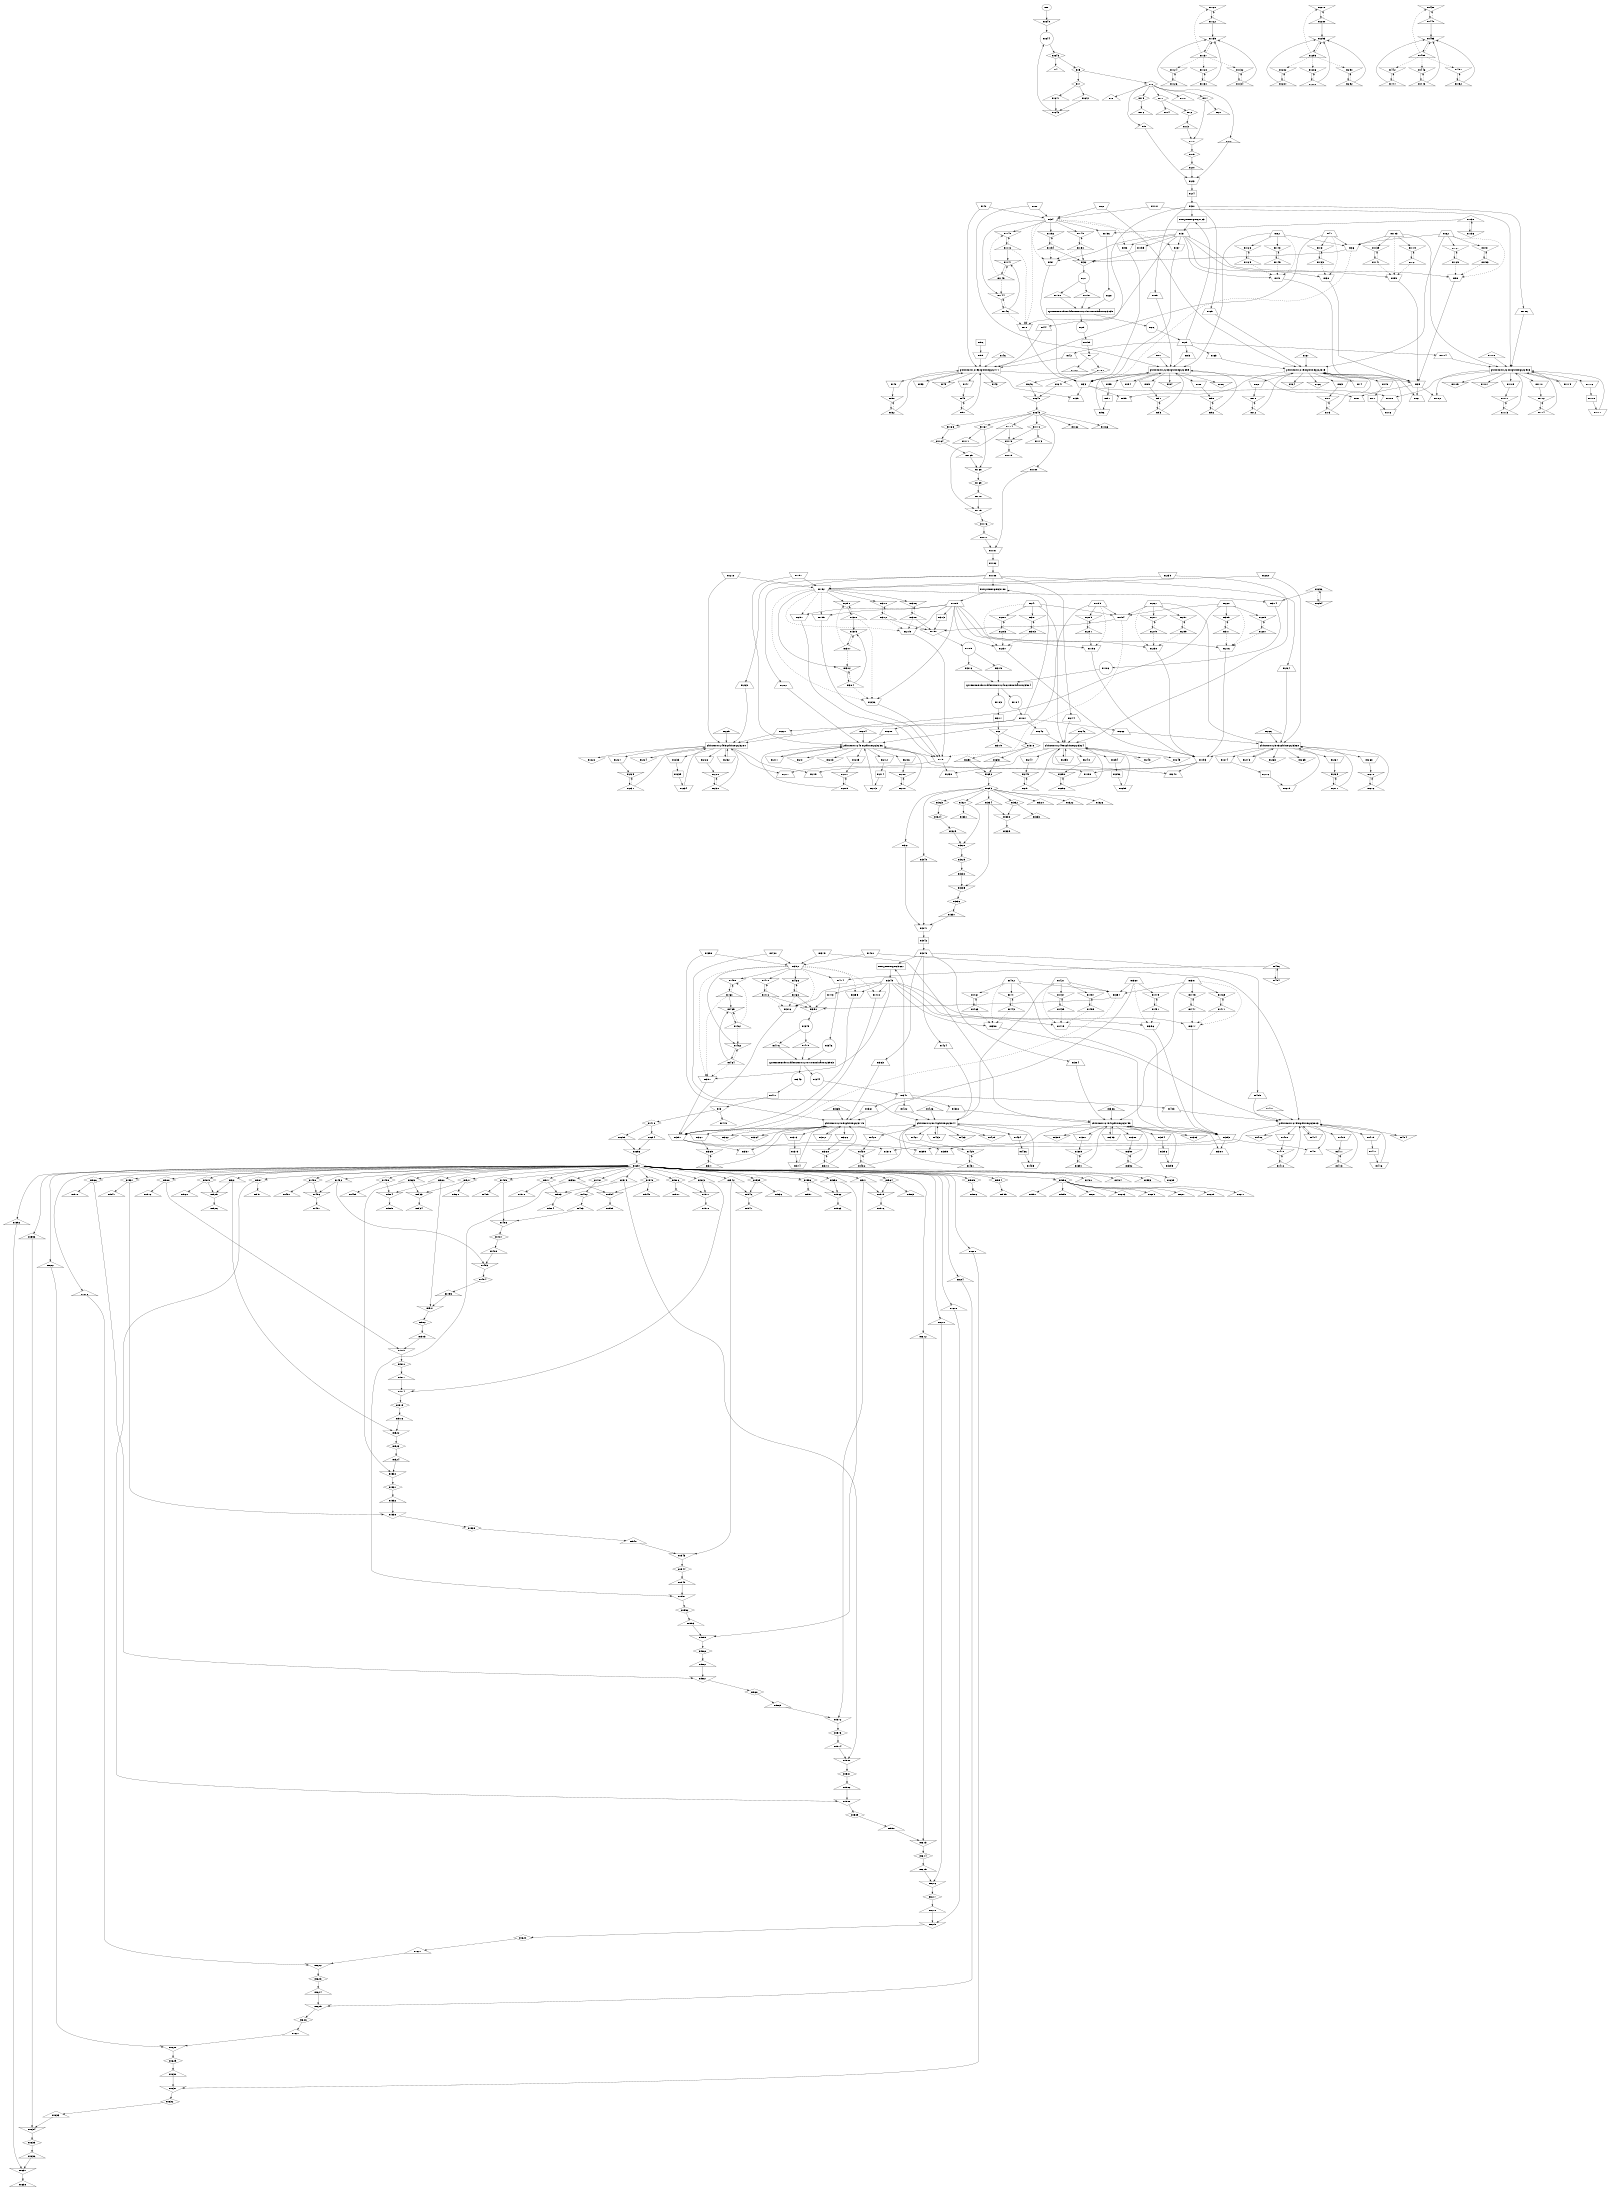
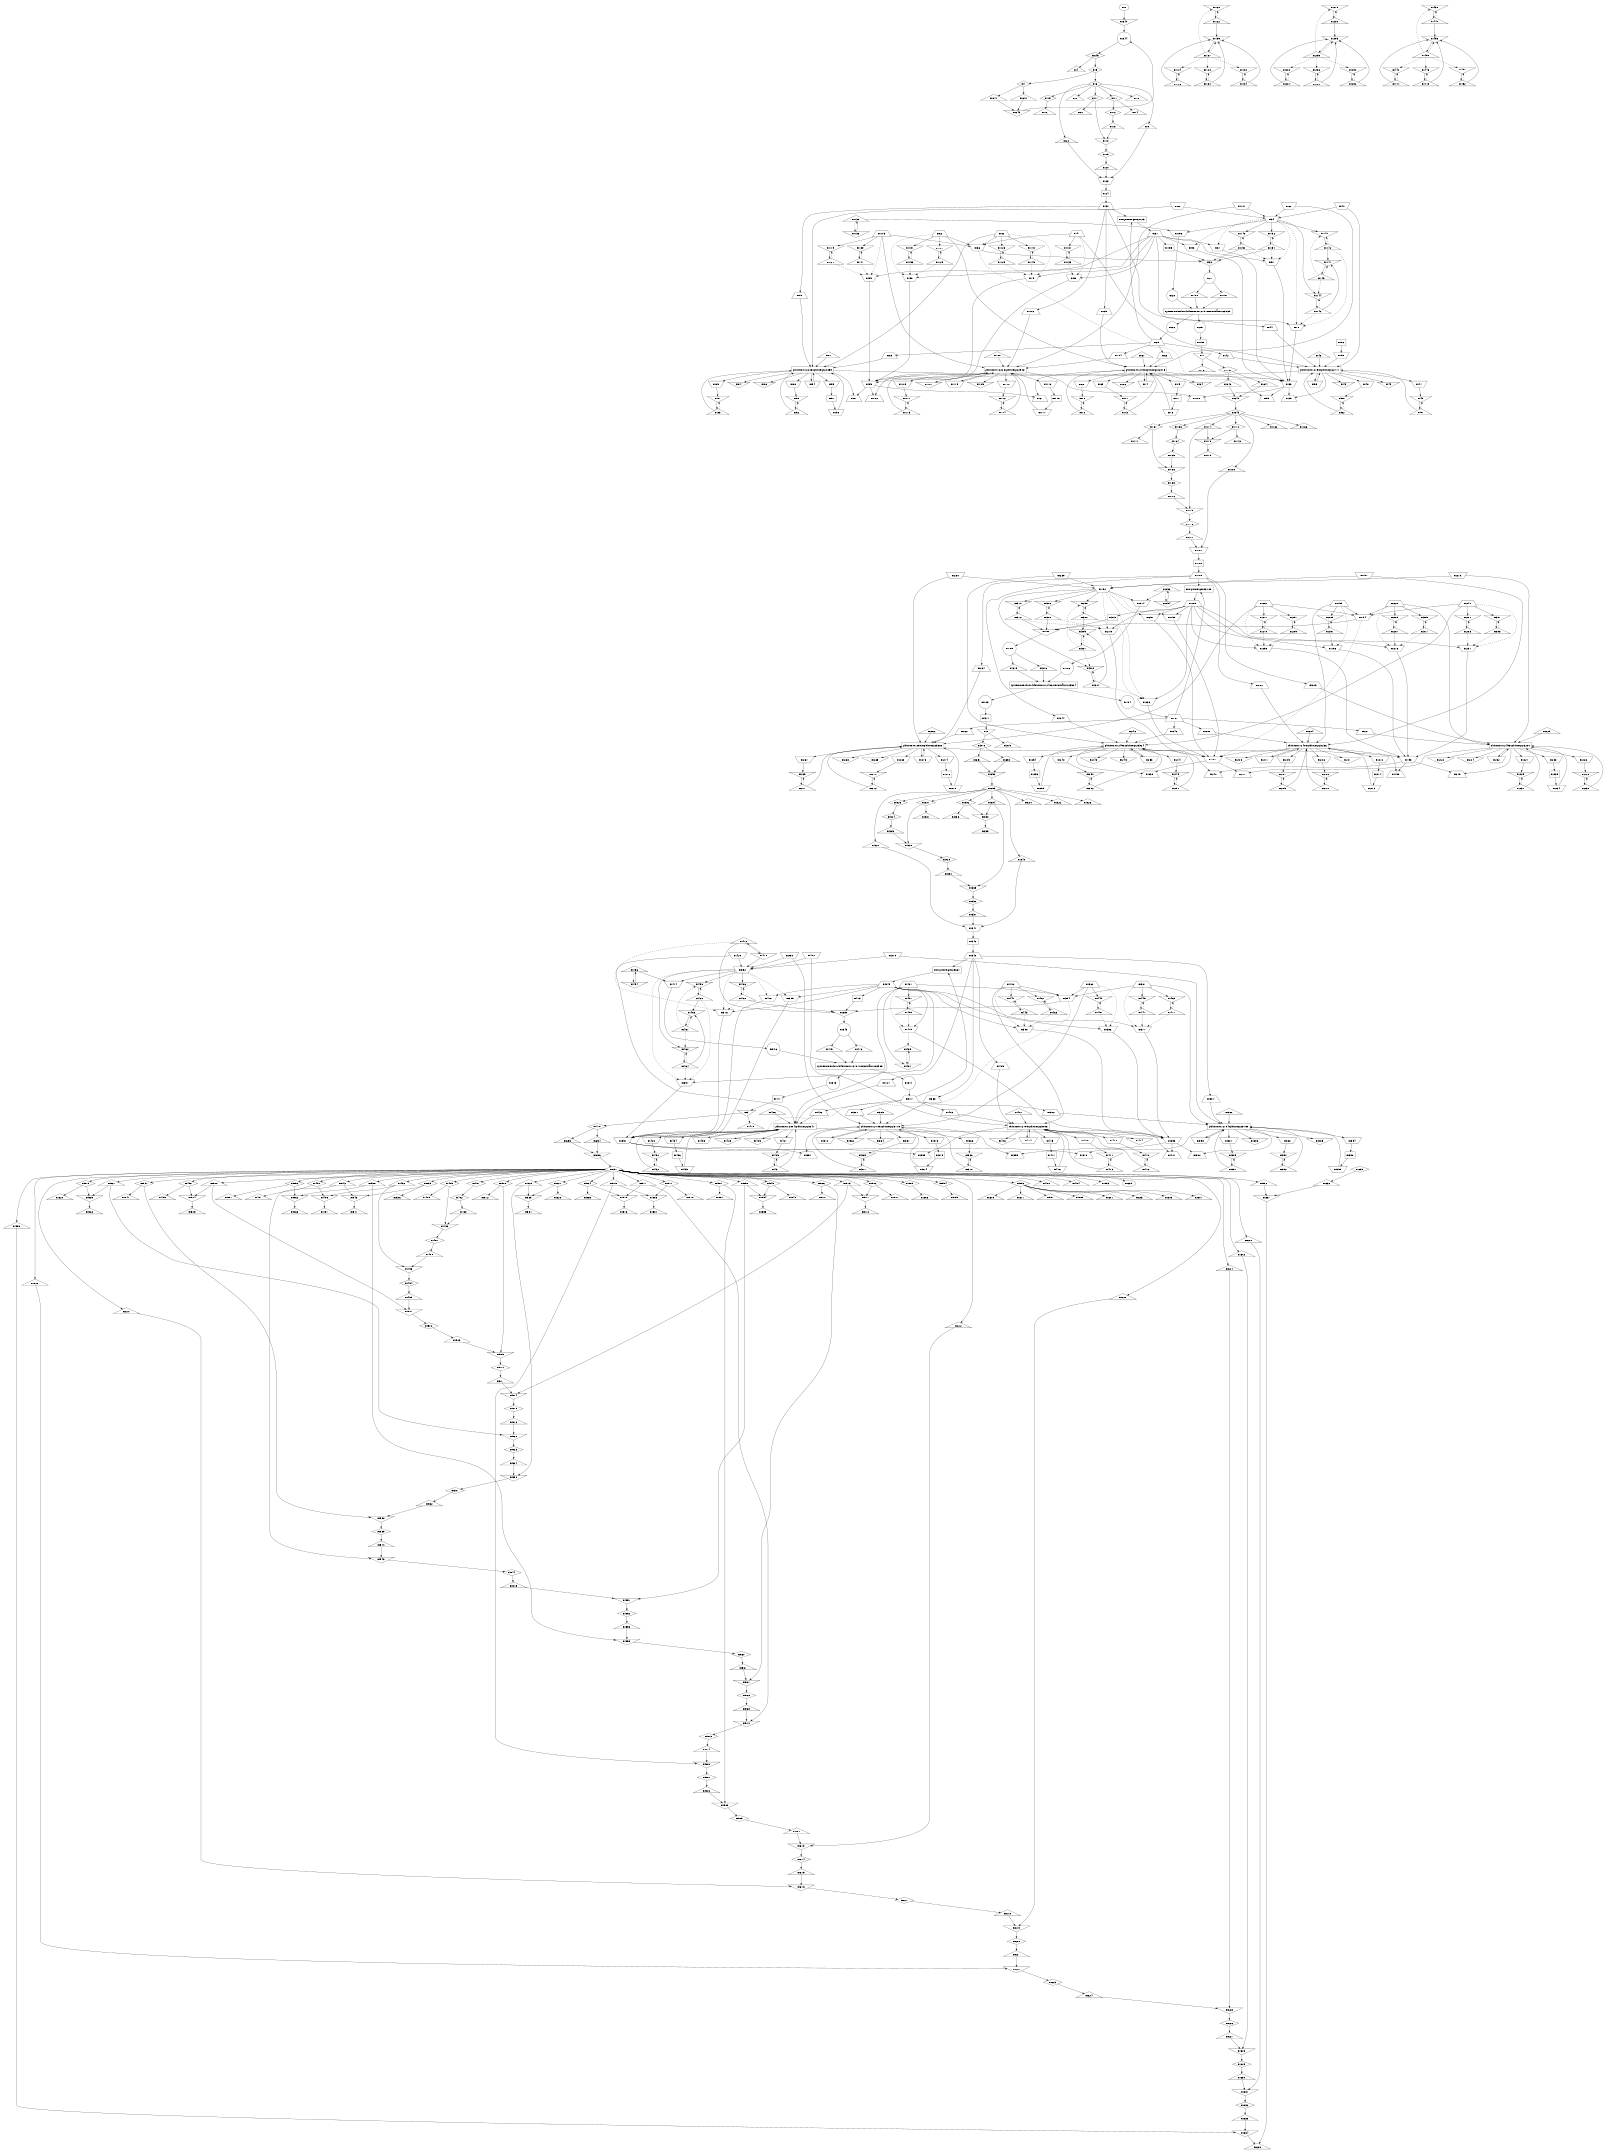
(780, 974) -> (754, 962)
(1061, 1016) -> (908, 1038)
(32, 2136) -> (1251, 2139)
